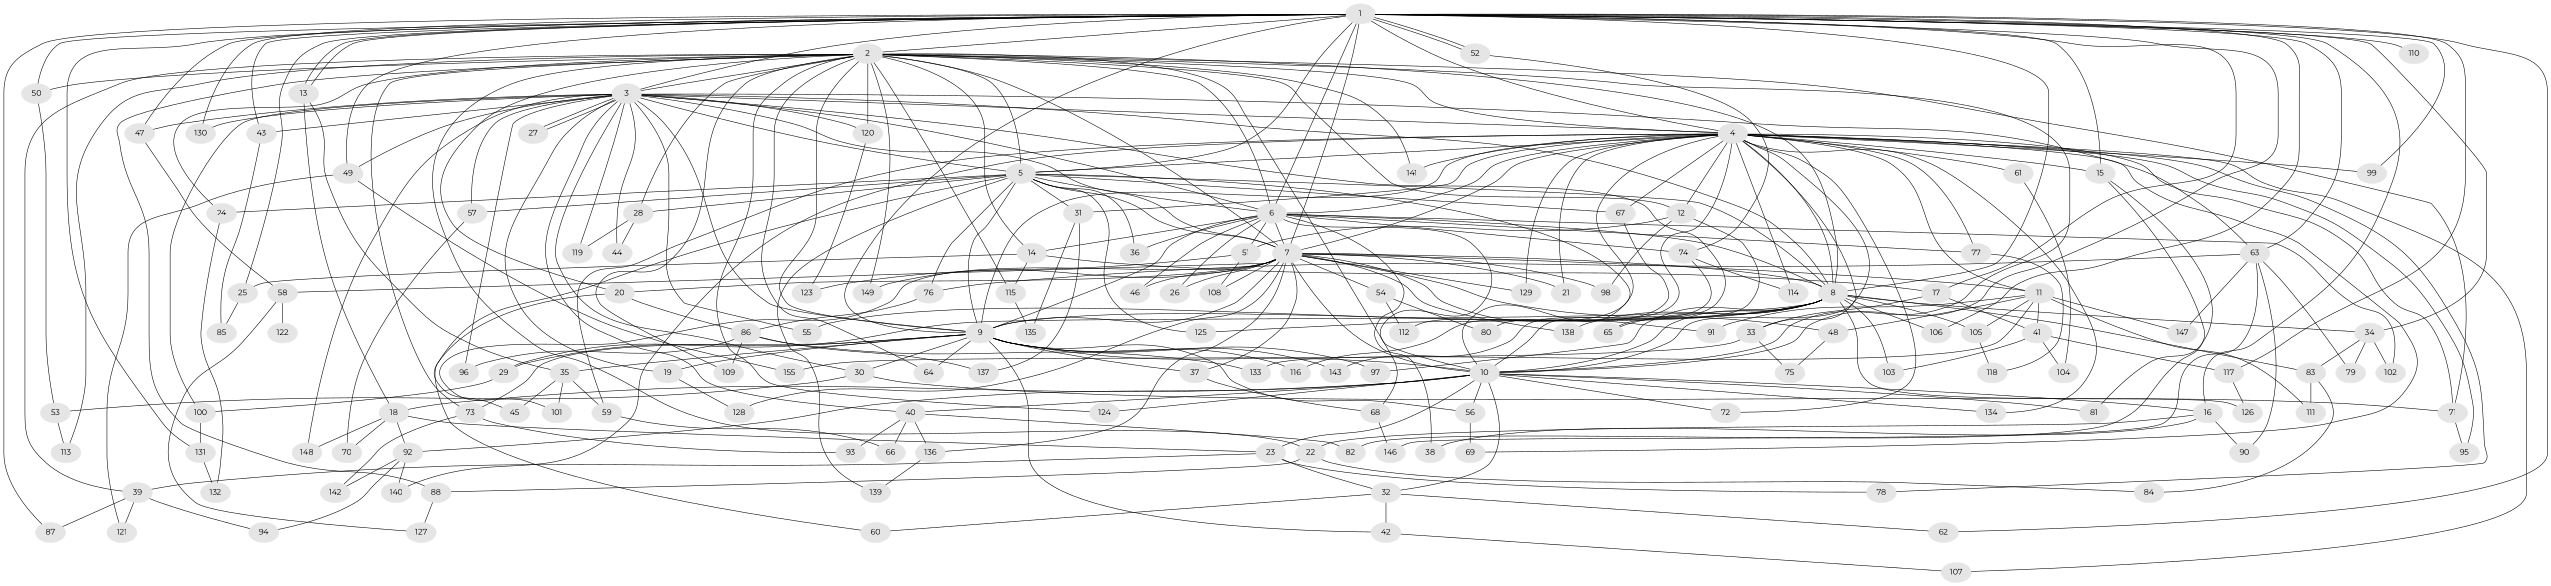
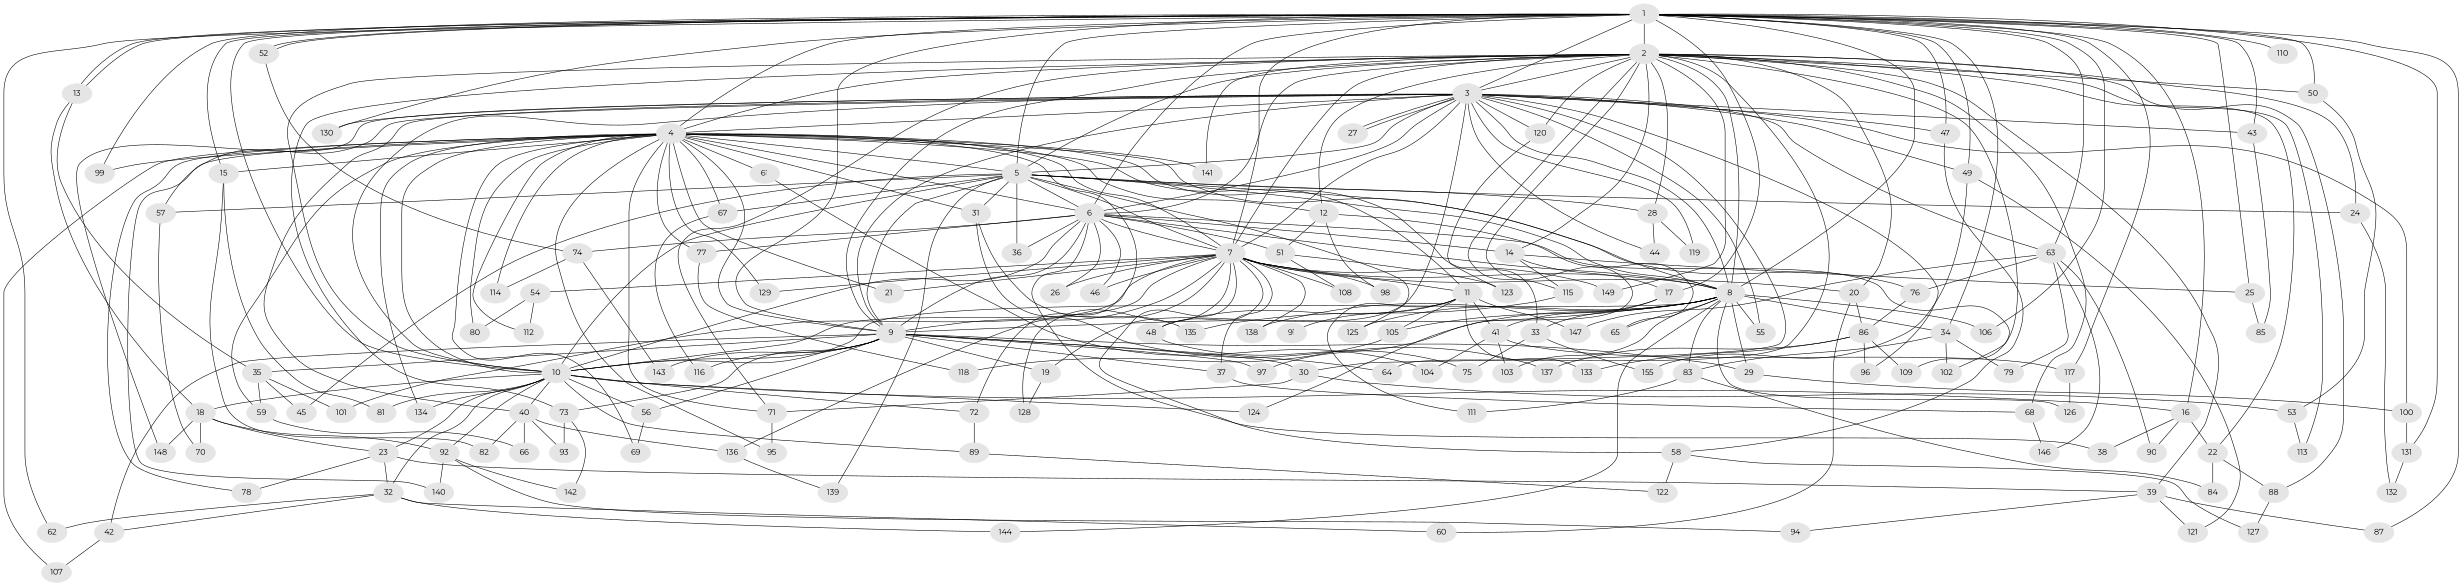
(1464, 309) -> none
none -> (974, 453)
none -> (1005, 533)
